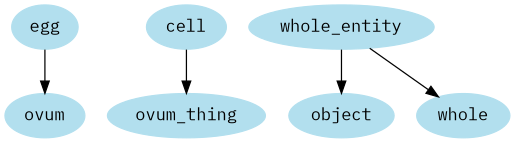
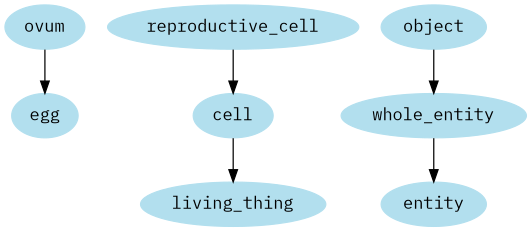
none -> (233, 27)
(45, 65) -> (45, 65)
(341, 65) -> (434, 65)
(186, 116) -> (233, 204)
(463, 116) -> (434, 204)
